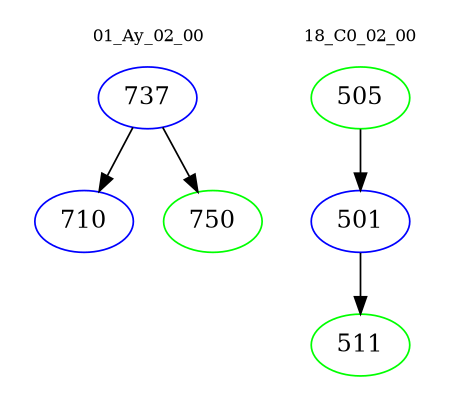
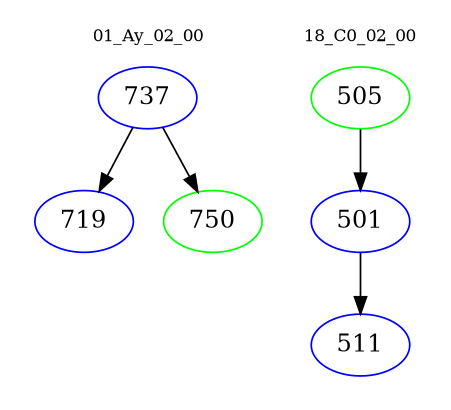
(84, 221) -> (84, 221)
(360, 345) -> (360, 345)
